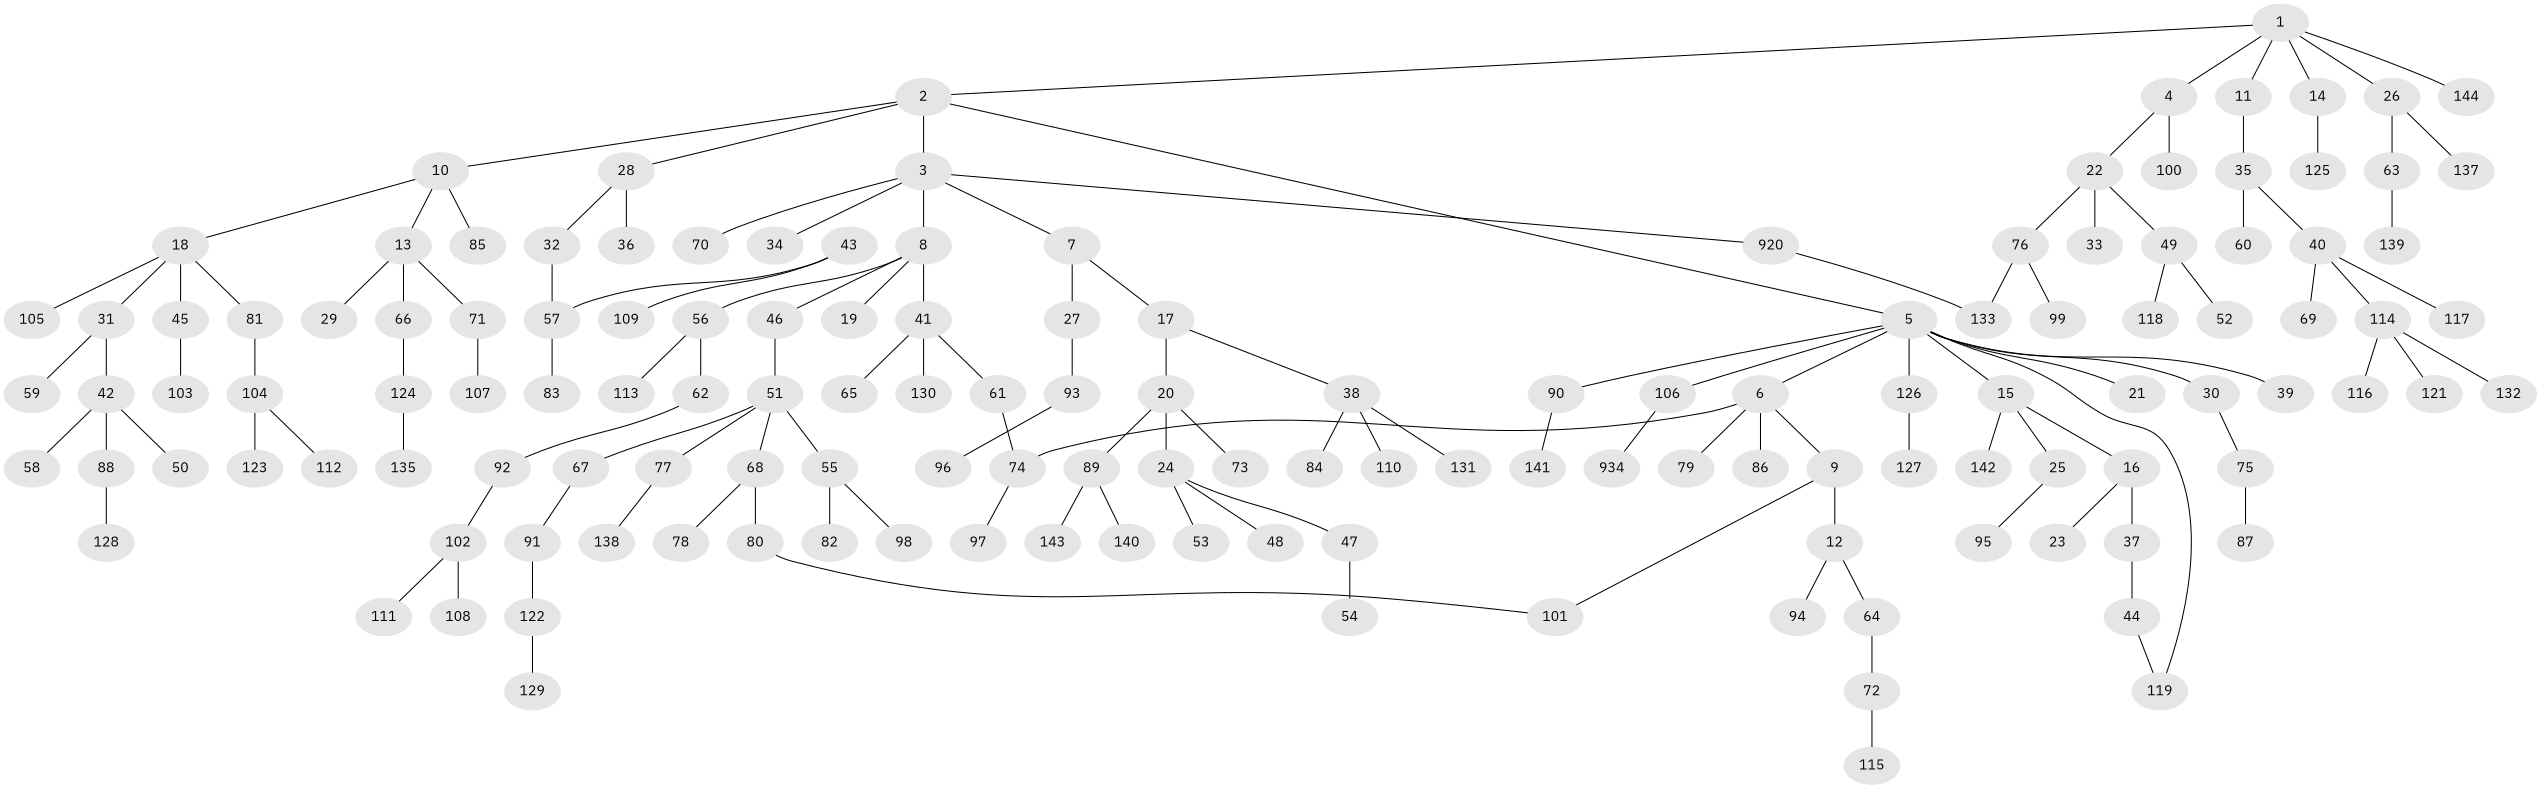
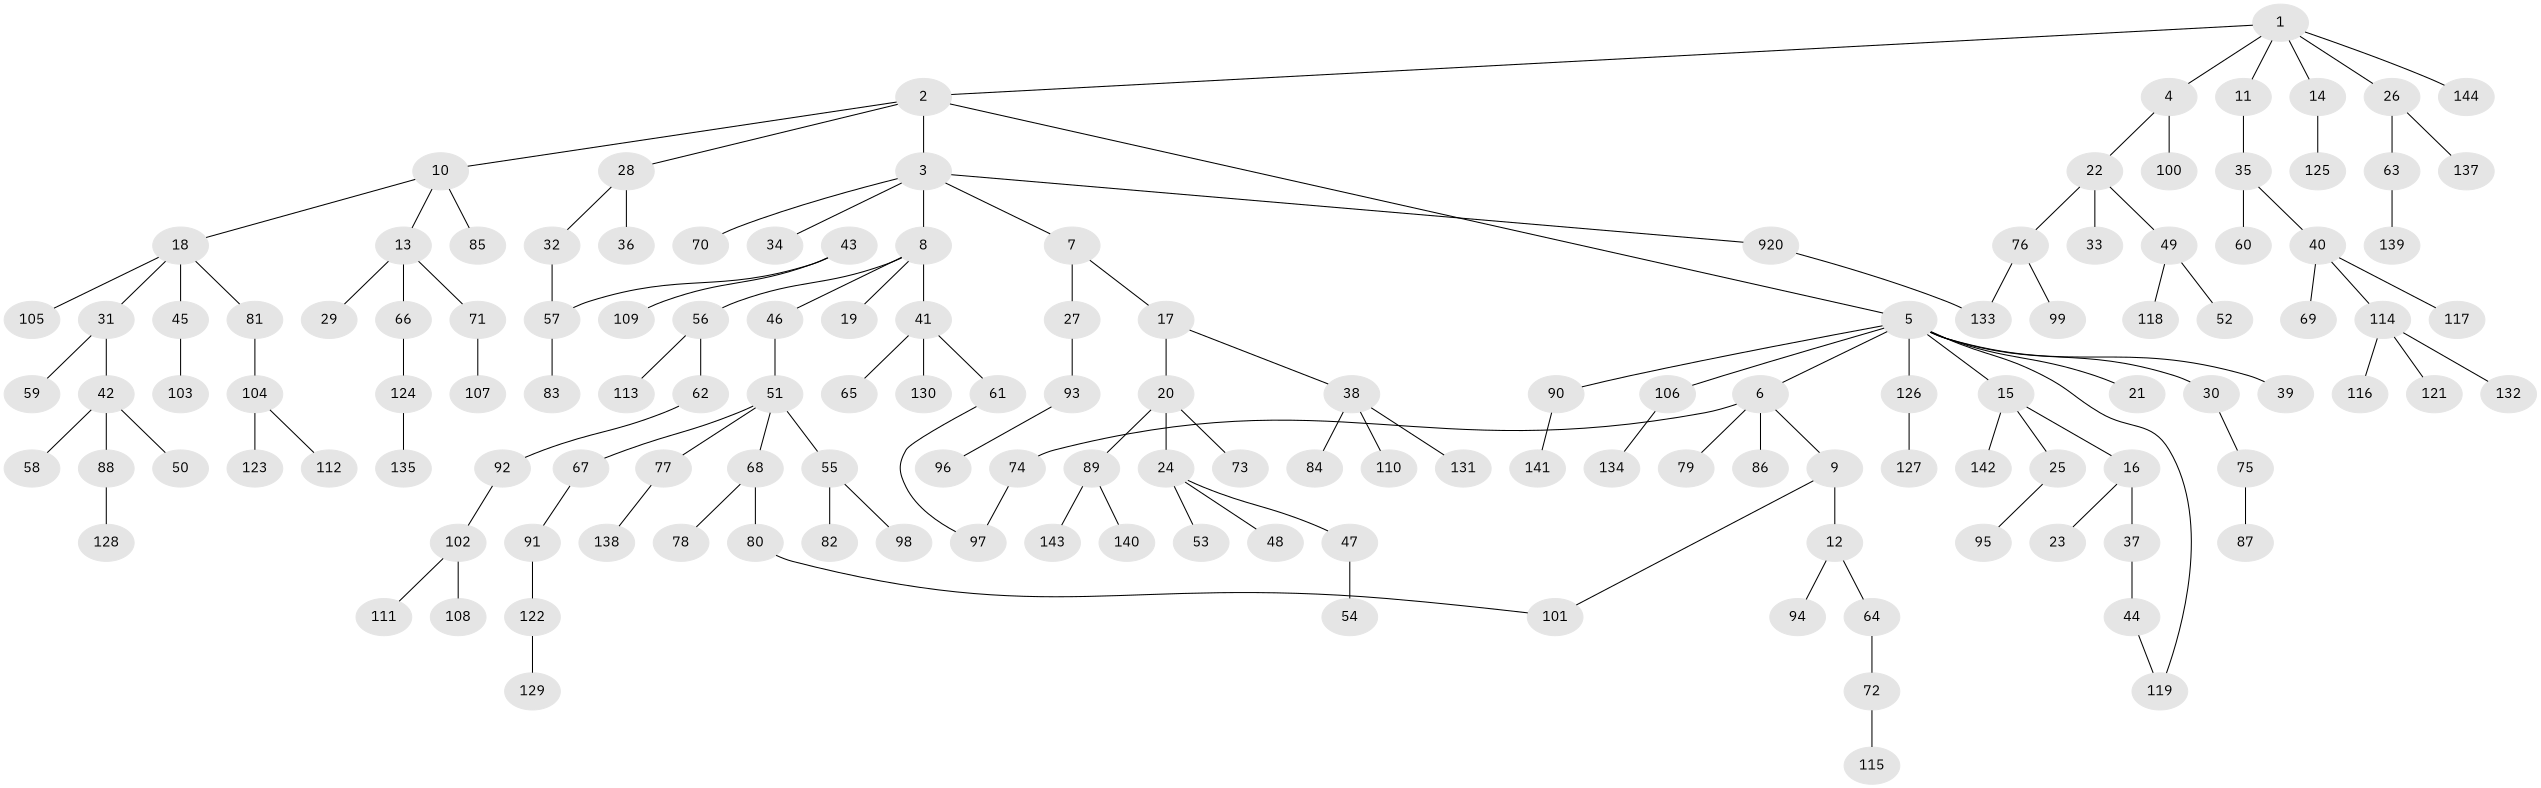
(1006, 425) -> (901, 461)
(1612, 469) -> (1612, 469)
